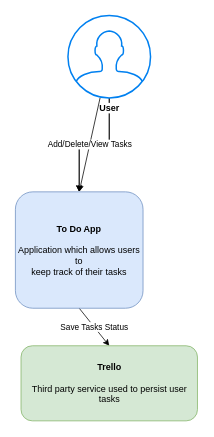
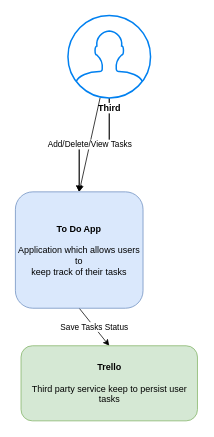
(110, 109) -> (110, 109)
(110, 383) -> (110, 383)
